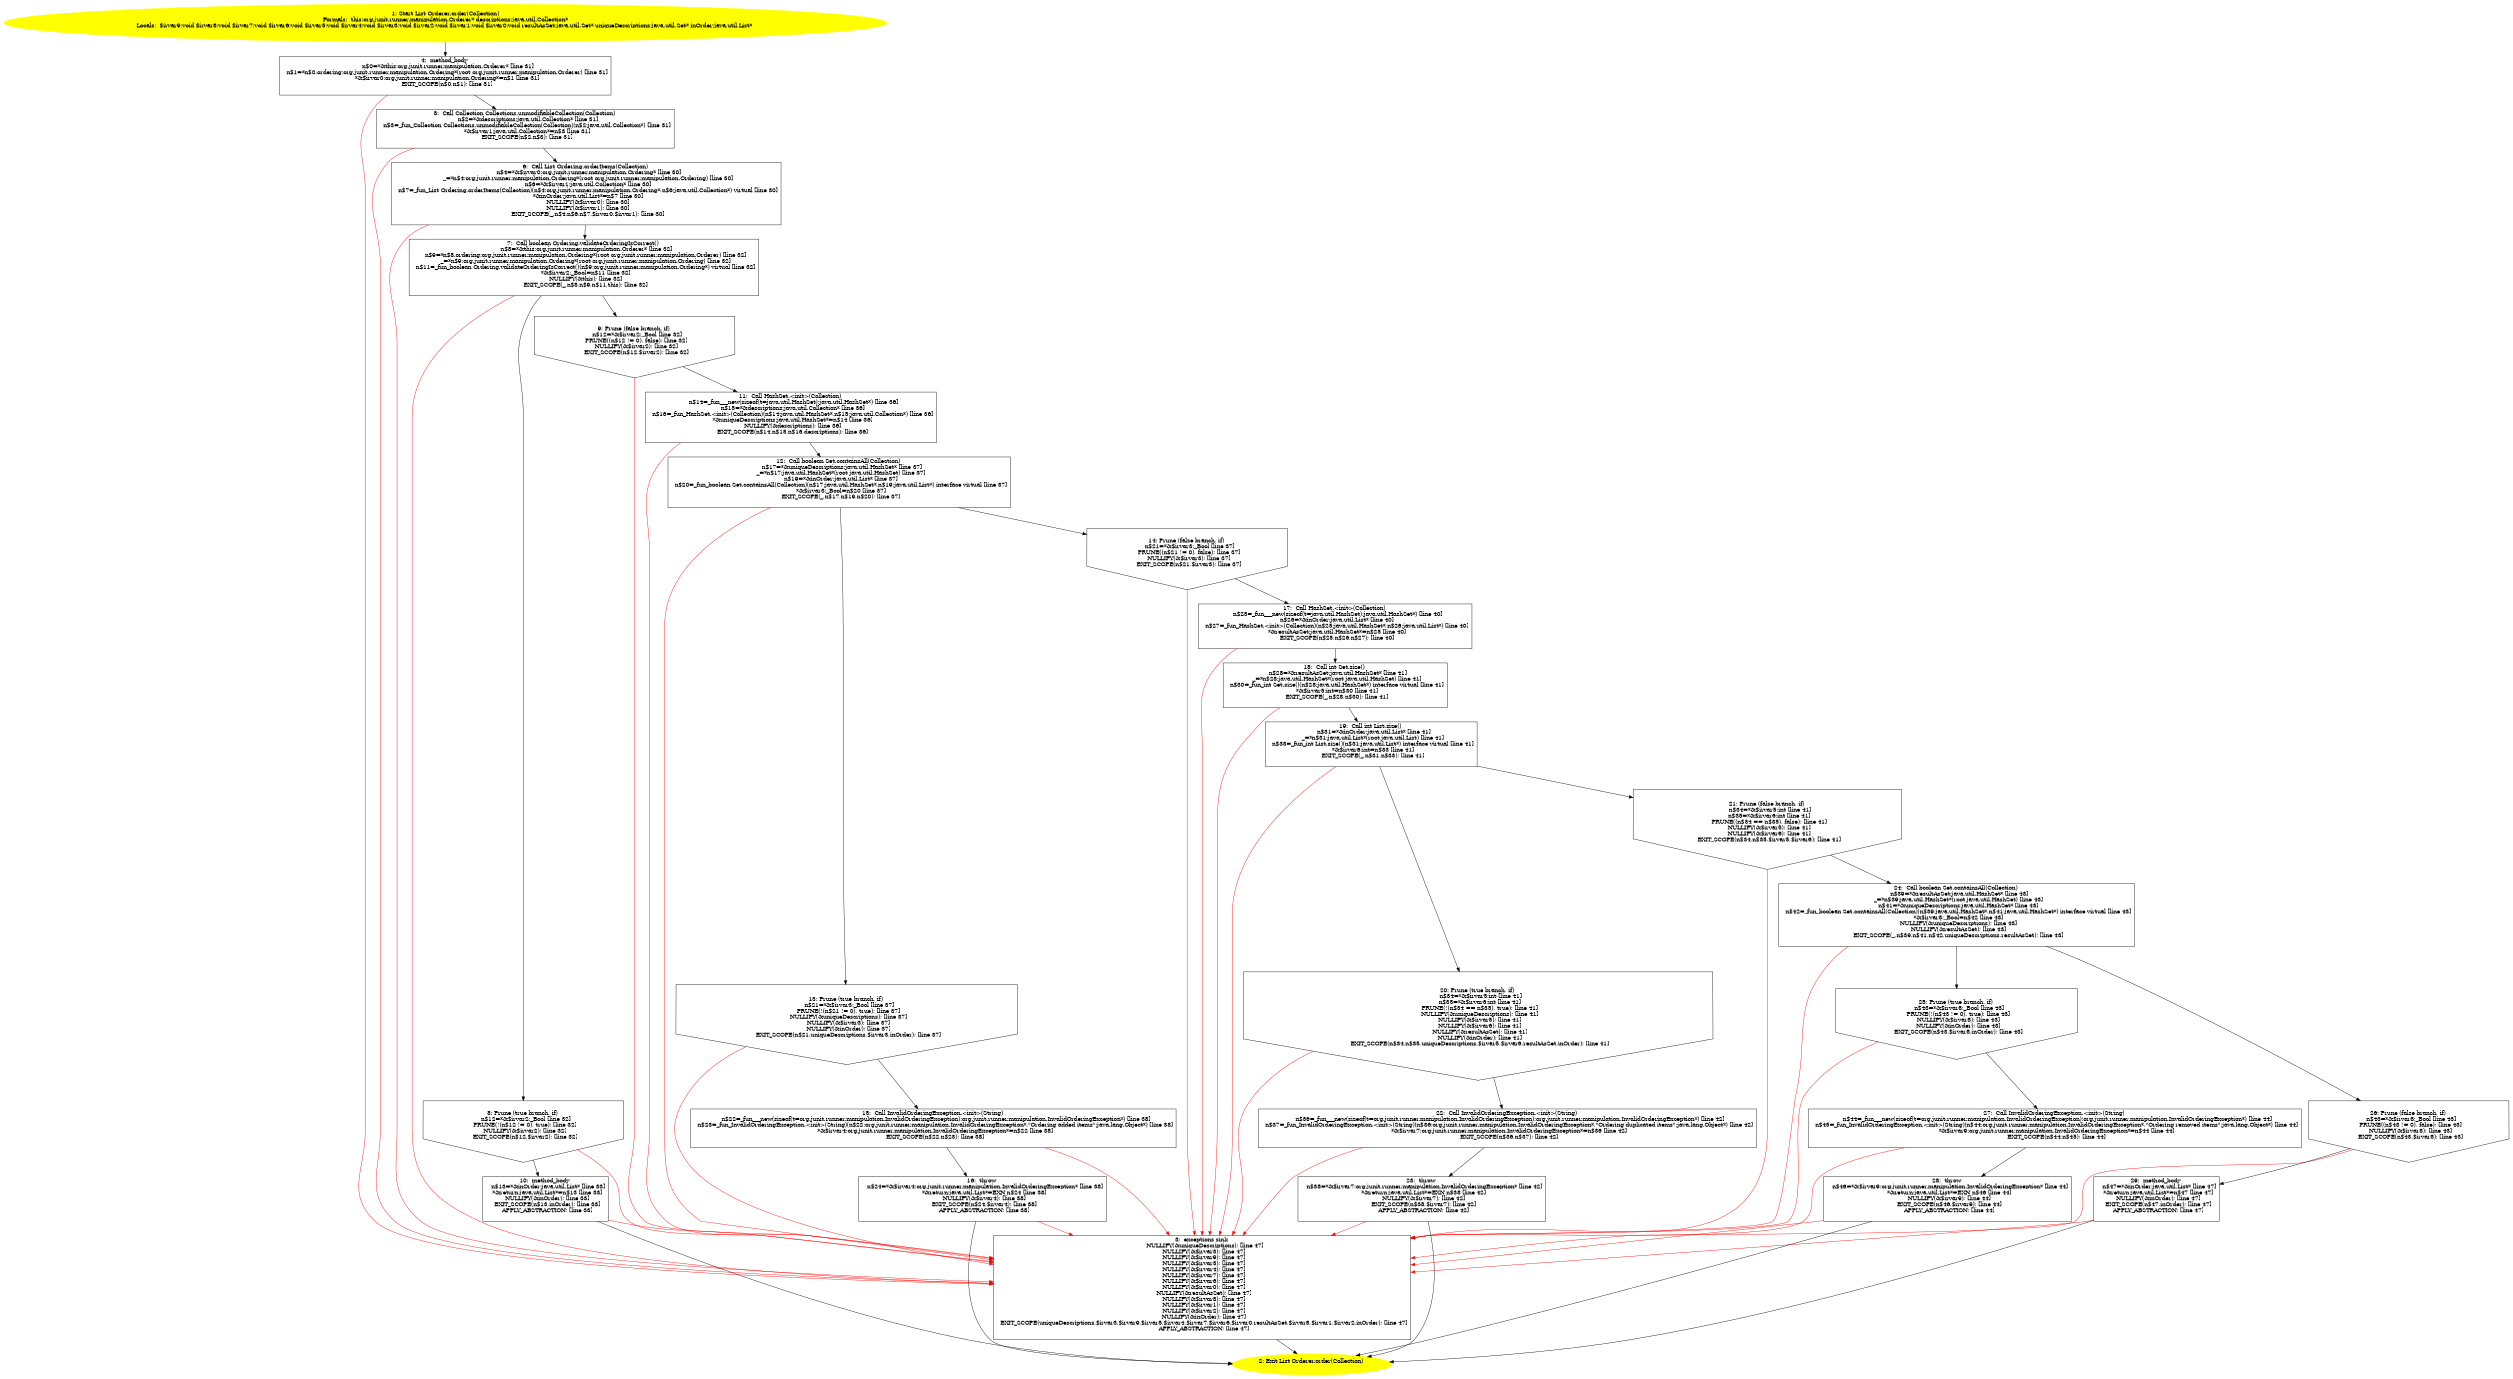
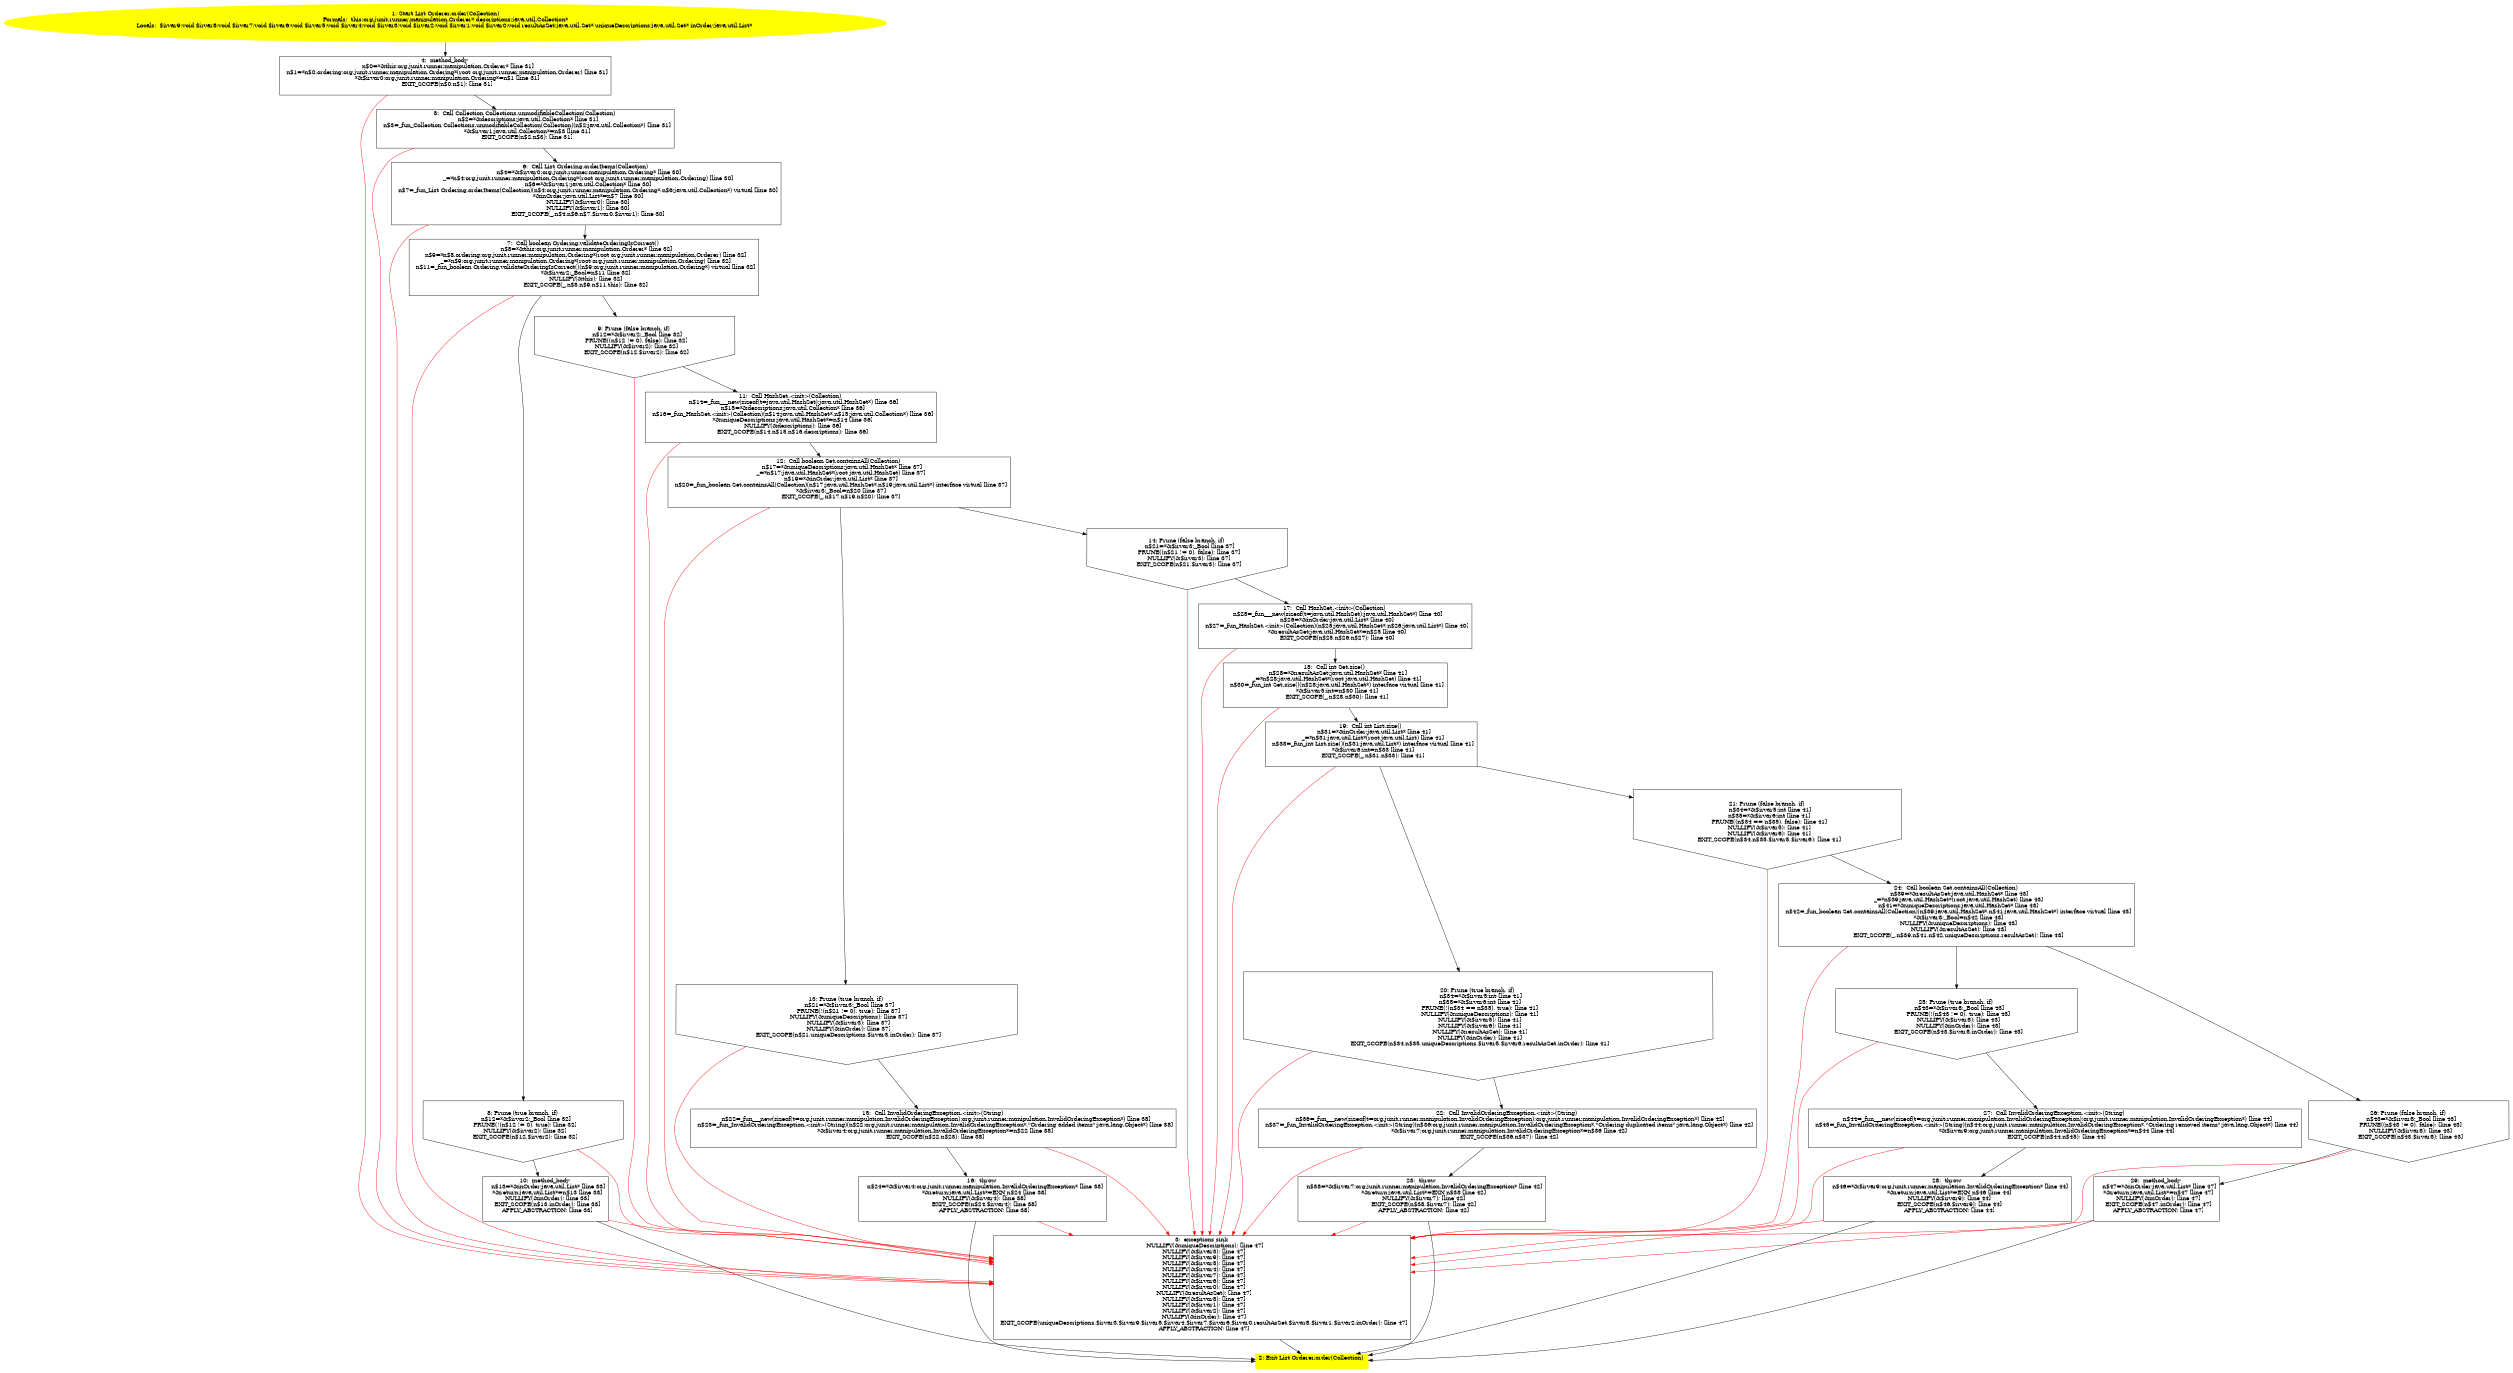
(1312, 1364) -> (1312, 1361)
